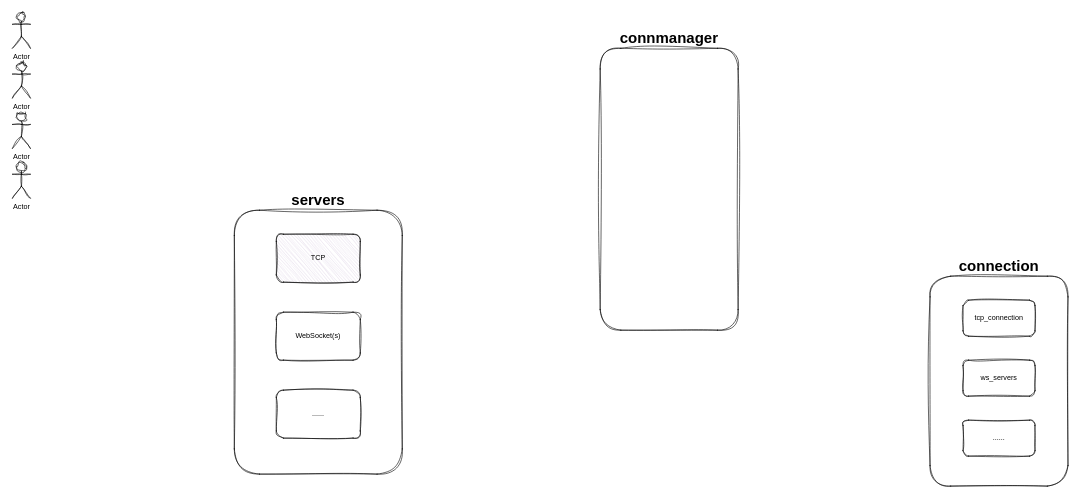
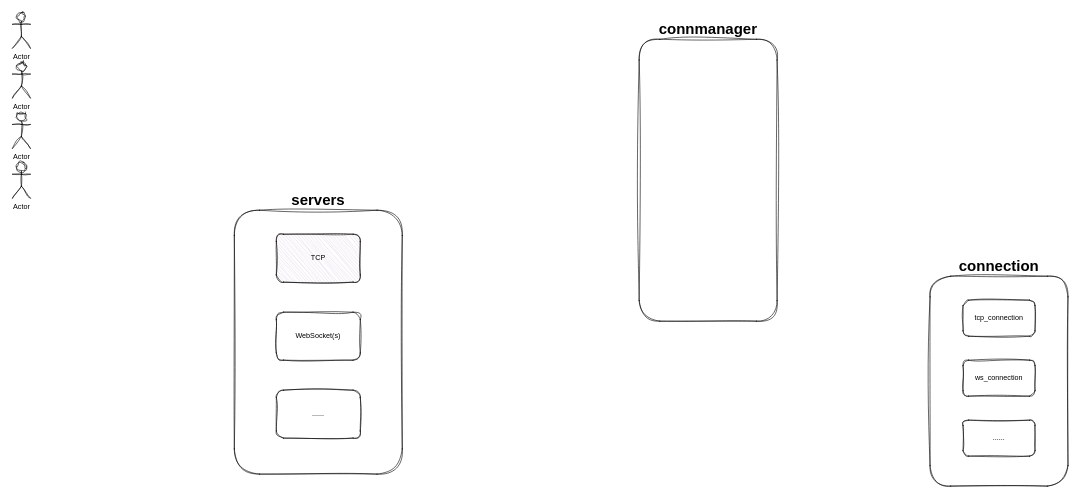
(669, 189) -> (708, 180)
(999, 378) -> (999, 378)
